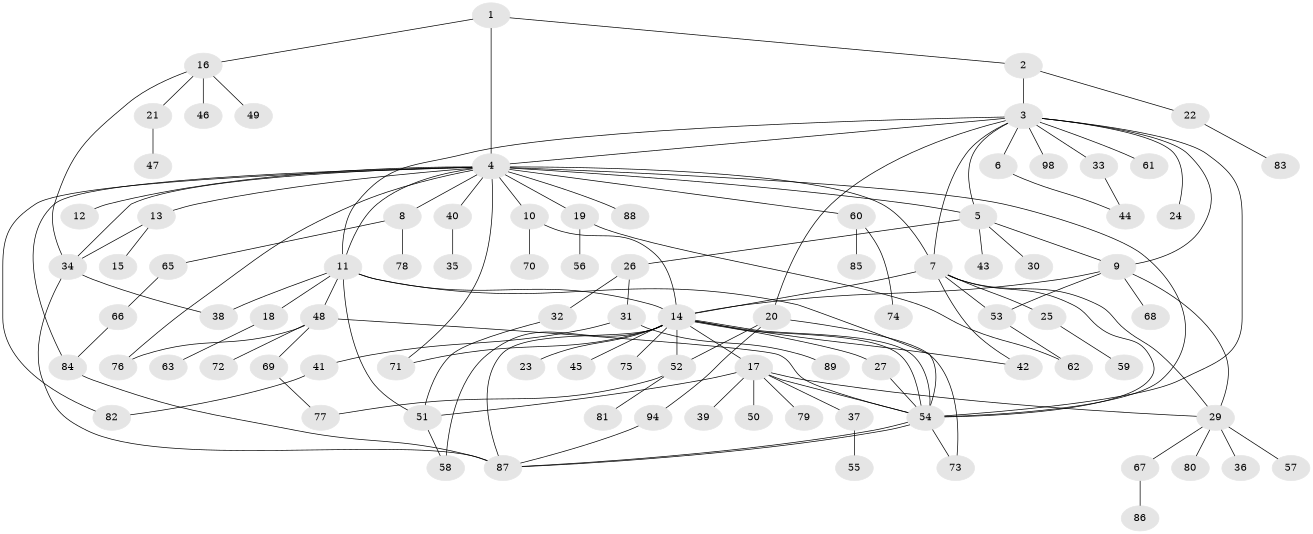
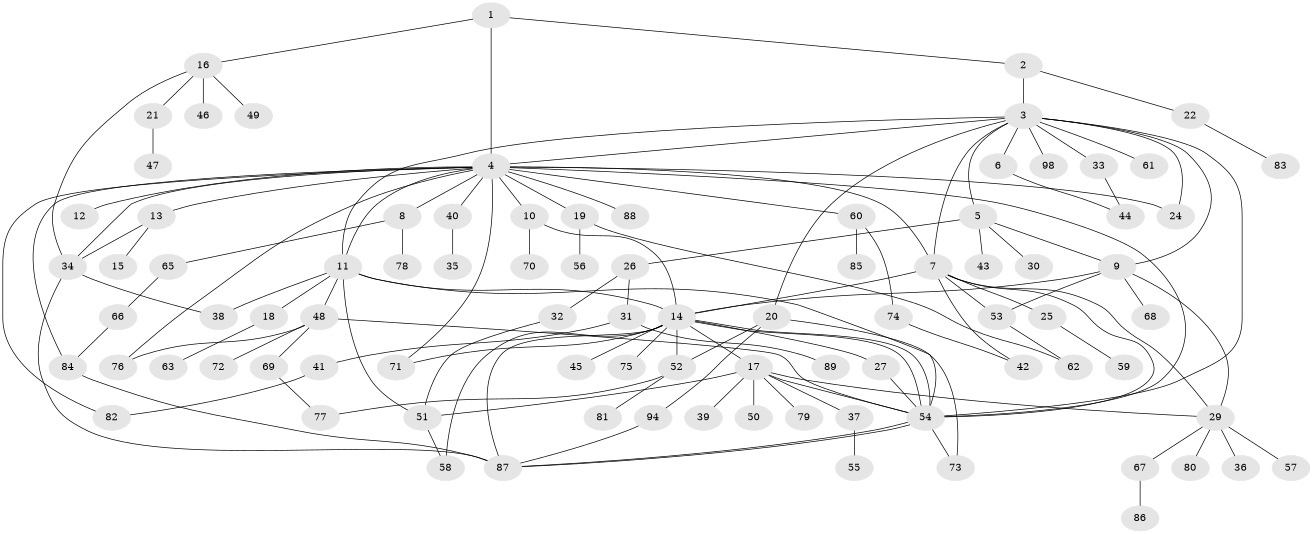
(736, 185) -> (837, 175)
(850, 343) -> (958, 342)
(526, 367) -> none
